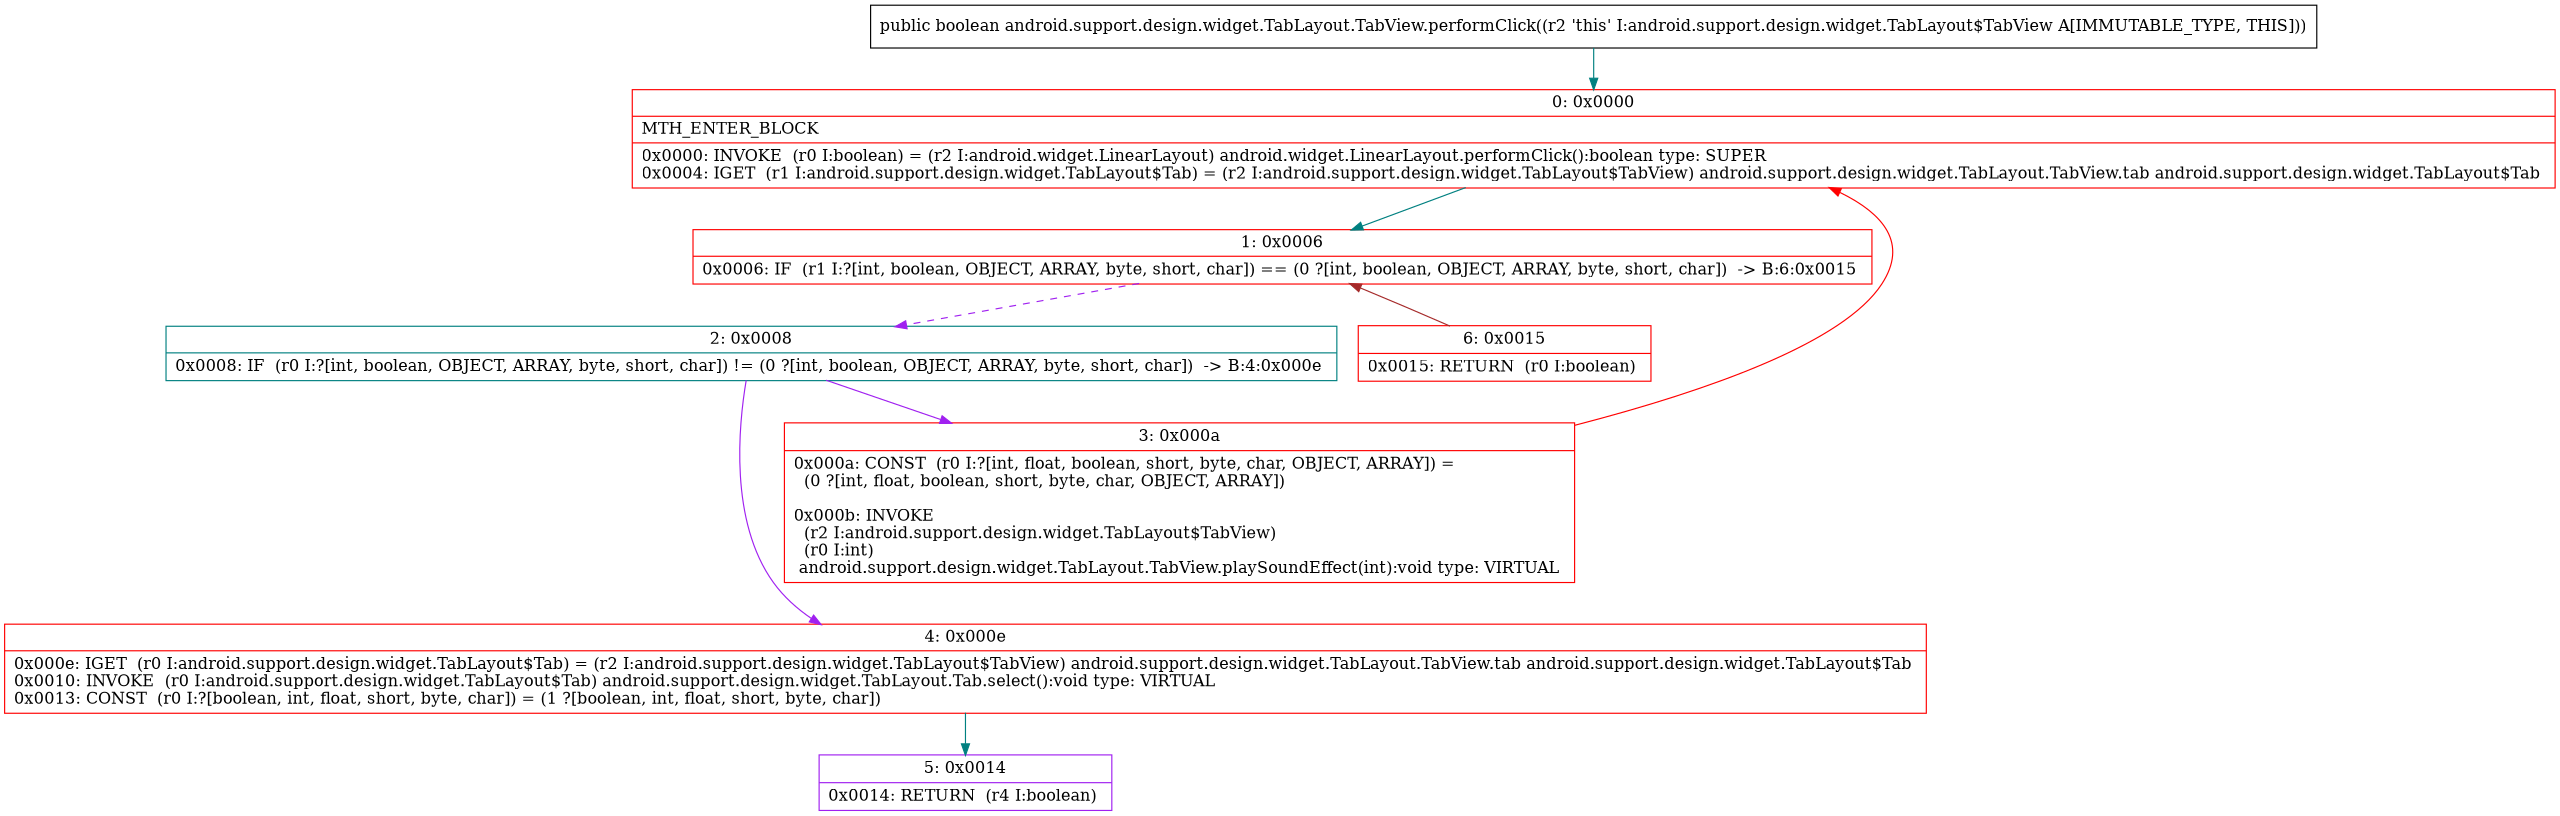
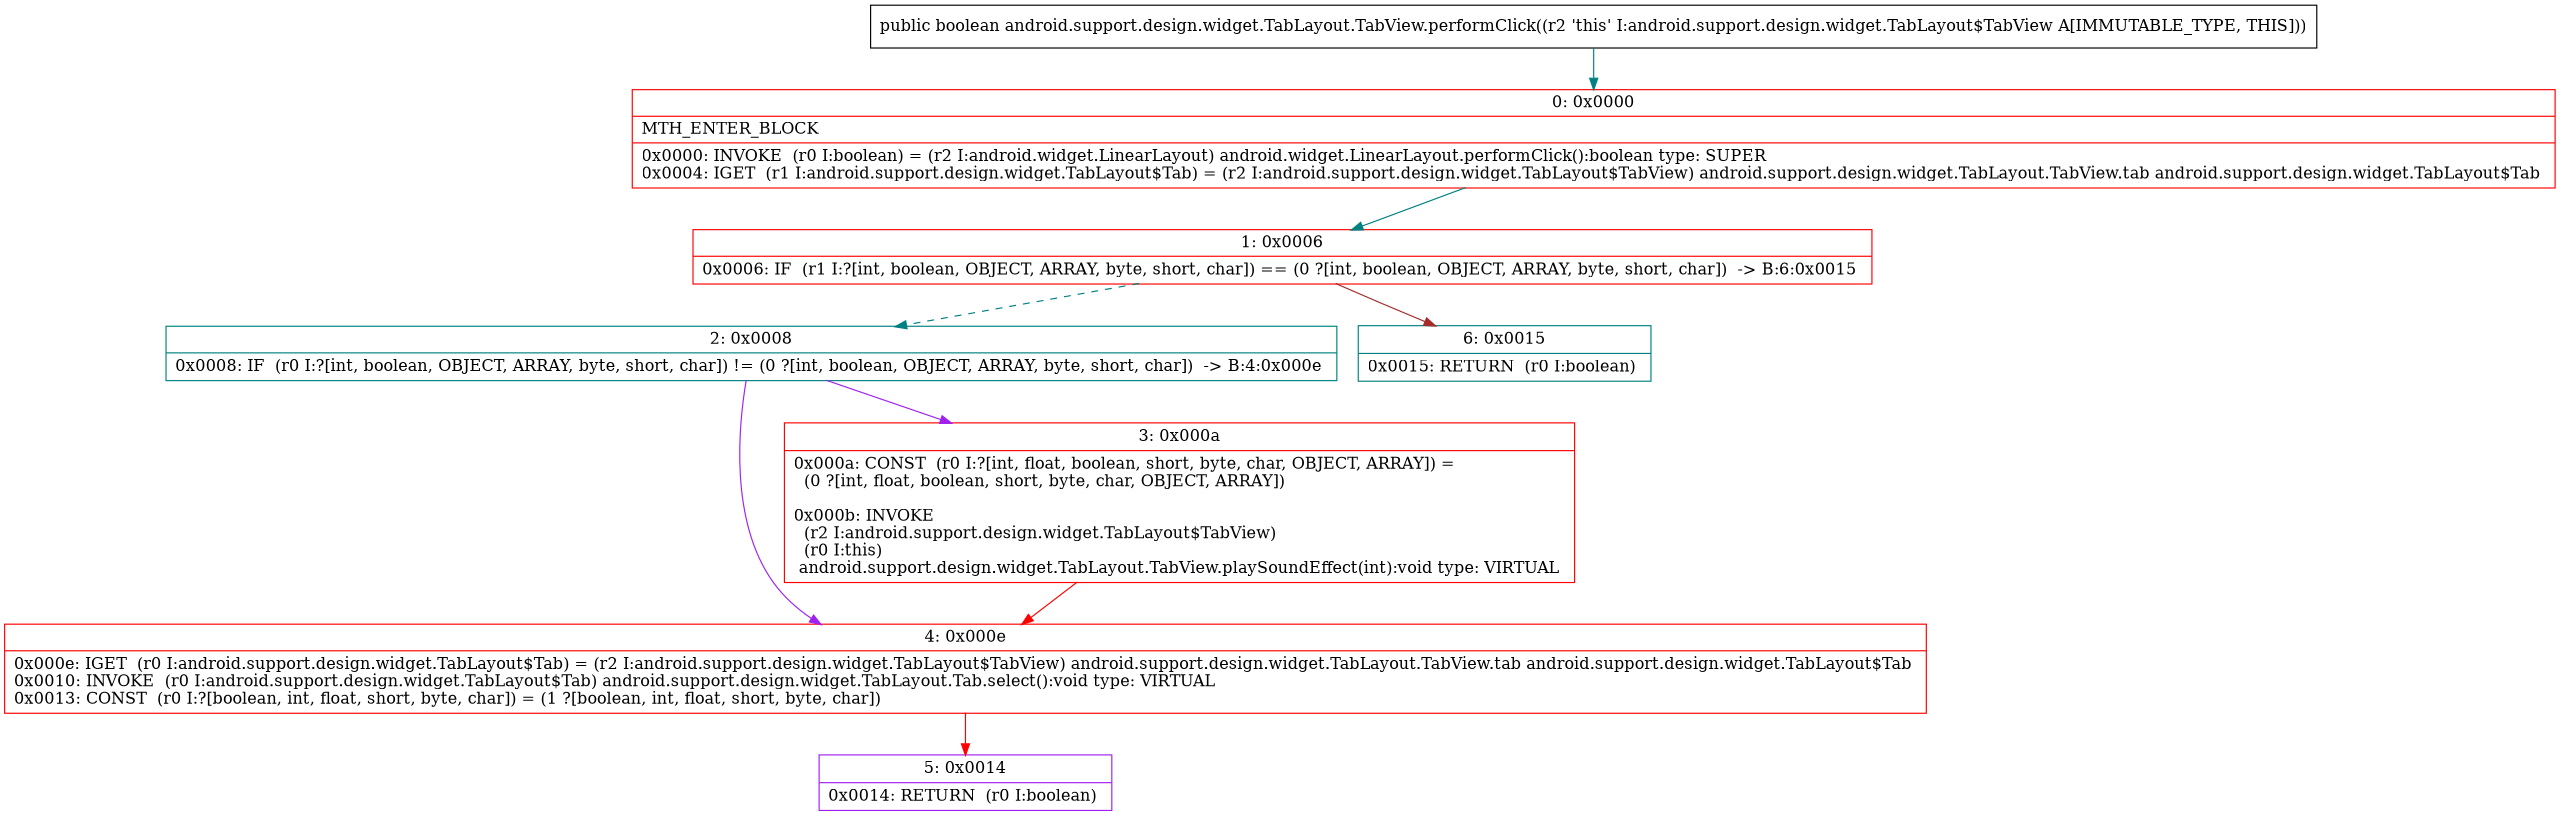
(1023, 304) -> (1023, 304)
(1405, 307) -> (1380, 303)
(1792, 350) -> (1054, 600)
(1505, 353) -> (1505, 353)
(834, 551) -> (838, 551)
(965, 728) -> (965, 728)
(965, 796) -> (965, 796)
